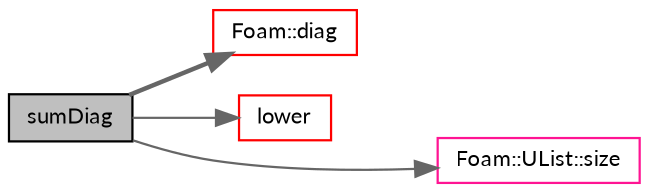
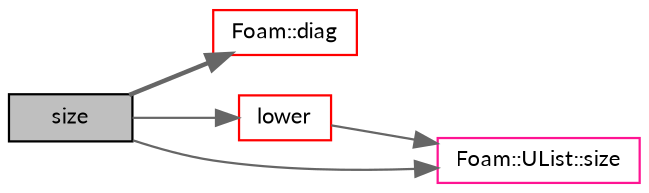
(71, 118) -> (71, 118)
none -> (373, 132)
